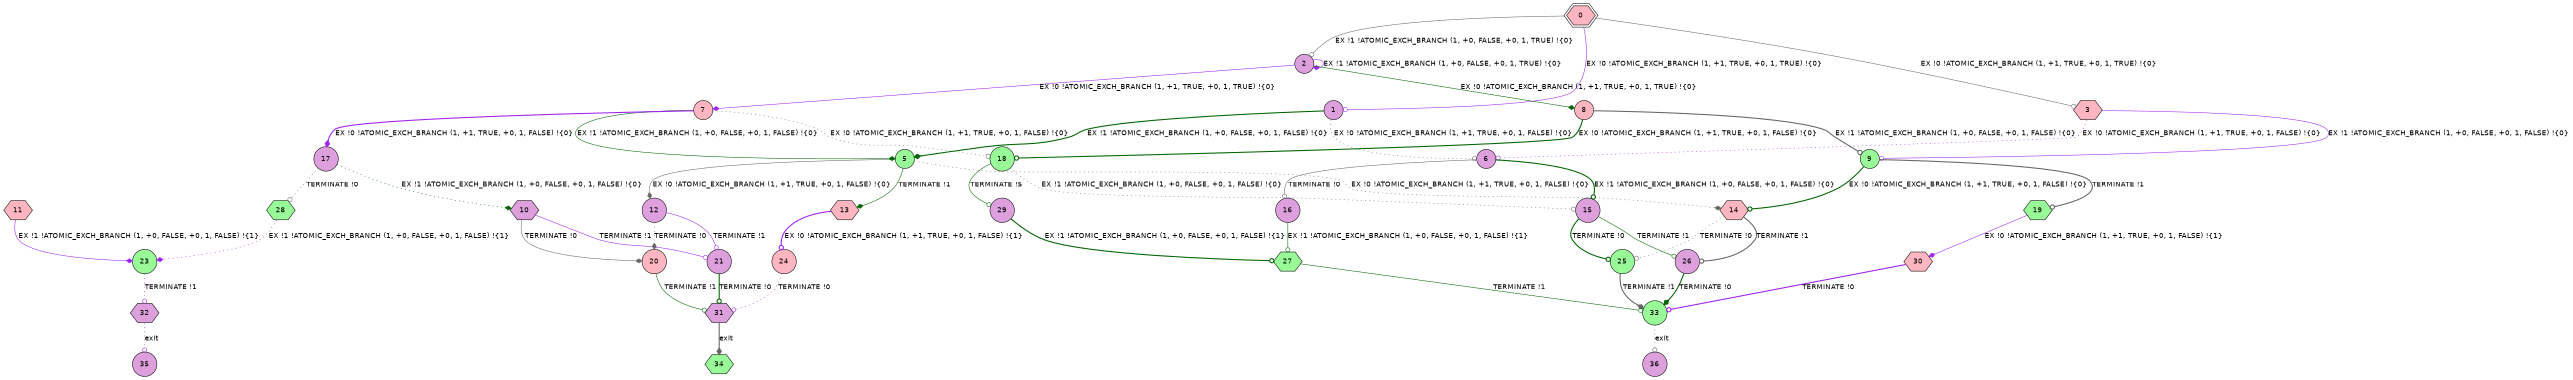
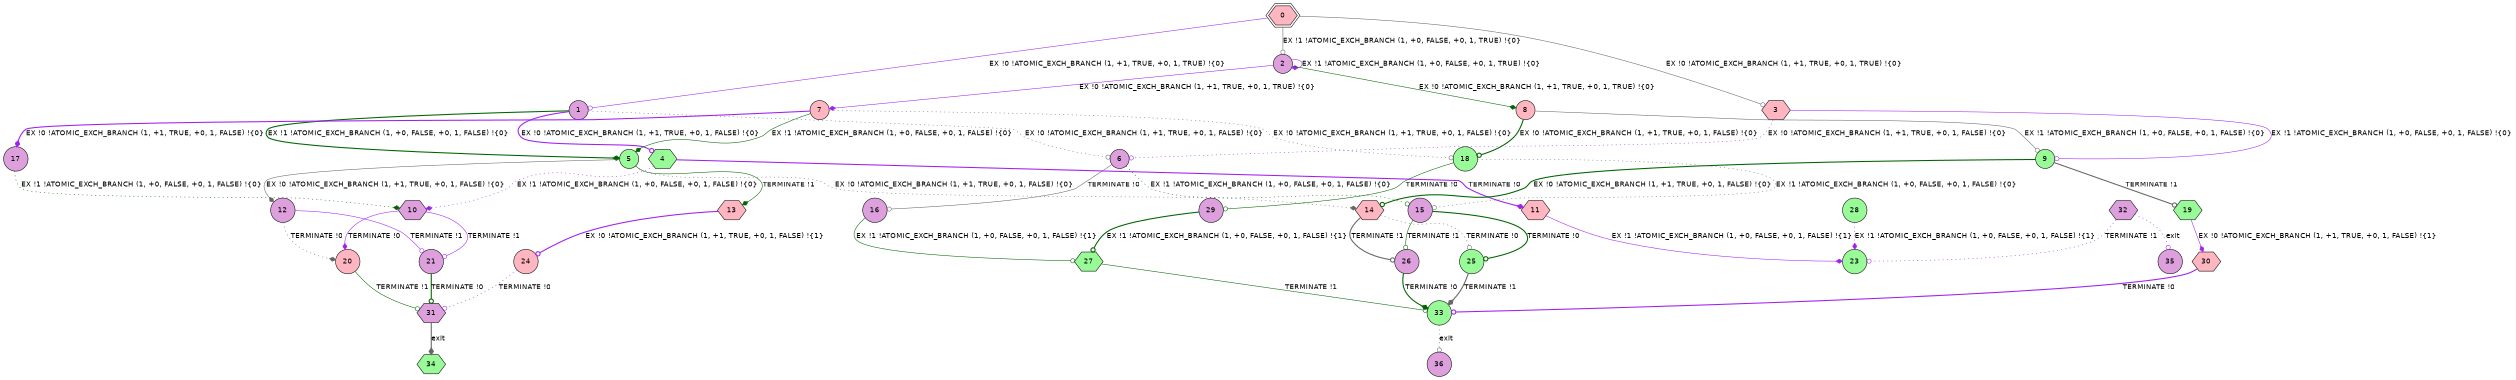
(1730, 116) -> (1789, 120)
none -> (663, 159)
(1553, 166) -> (1268, 197)
(305, 183) -> none
(997, 185) -> (1432, 185)
(281, 210) -> (1855, 210)
(568, 255) -> (370, 217)
(145, 286) -> (1999, 257)
